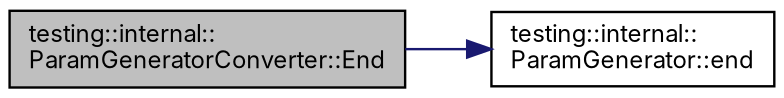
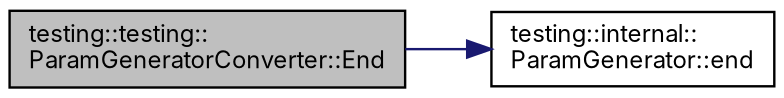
(207, 49) -> (207, 49)
